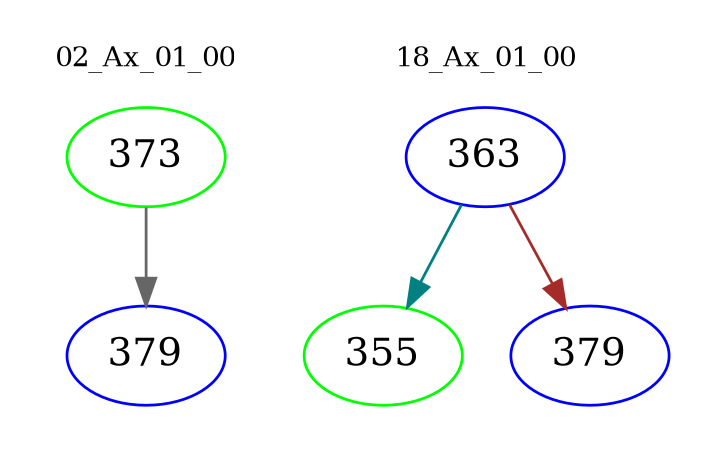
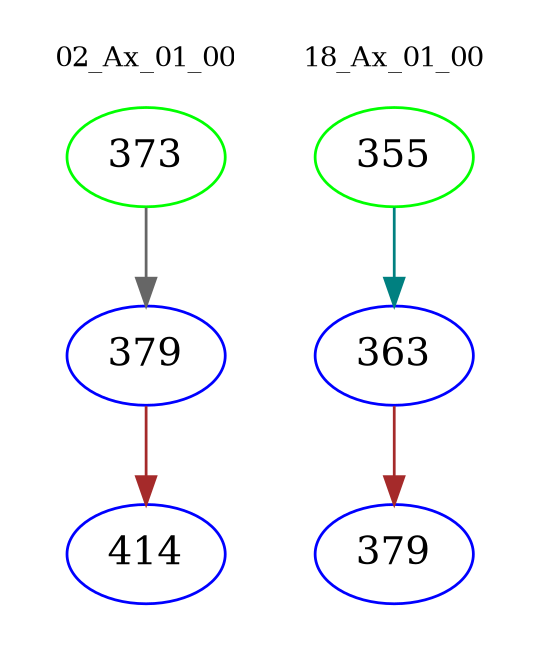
(441, 243) -> (394, 243)
none -> (146, 554)
